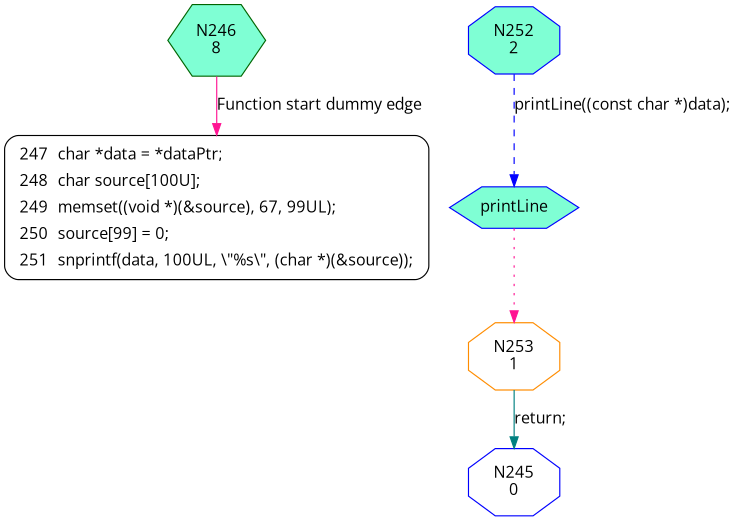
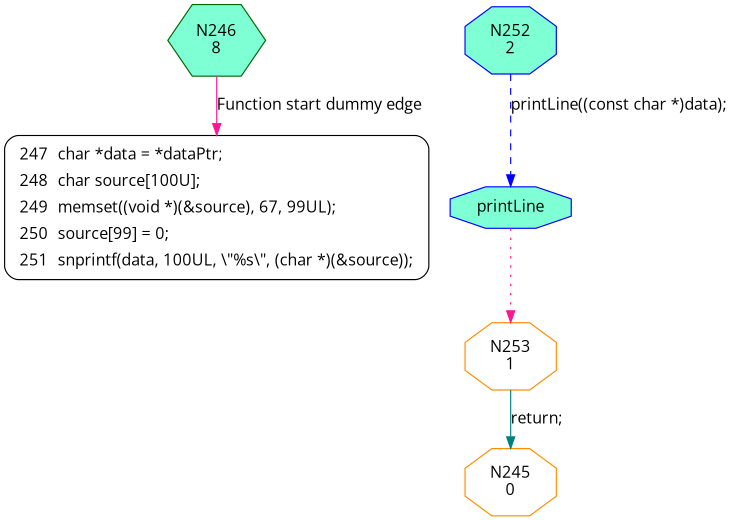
(514, 208) -> (511, 208)
(514, 482) -> (511, 482)
